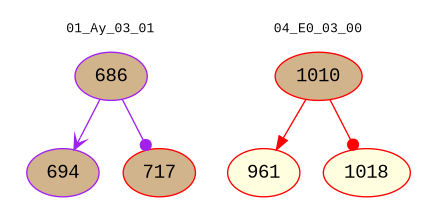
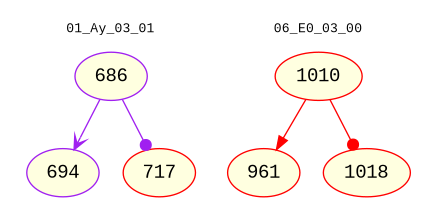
(319, 29) -> (319, 29)
(111, 76) -> (111, 76)
(319, 76) -> (319, 76)
(63, 173) -> (63, 173)
(159, 173) -> (159, 173)
